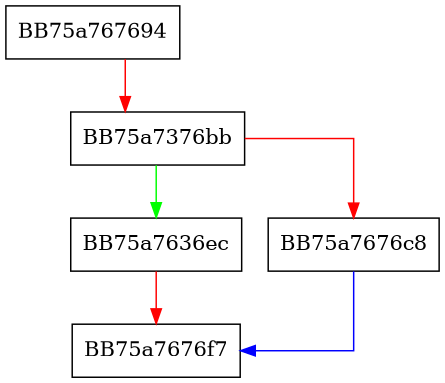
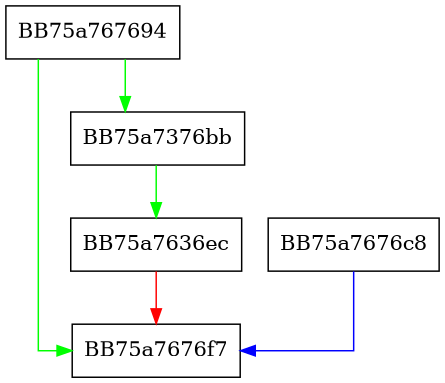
(125, 78) -> (125, 78)
(332, 139) -> none
none -> (38, 214)
